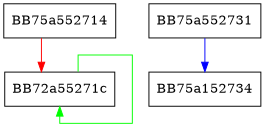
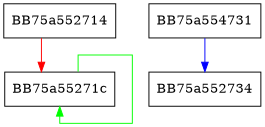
(205, 21) -> (205, 21)
(60, 89) -> (60, 89)
(205, 89) -> (205, 89)
